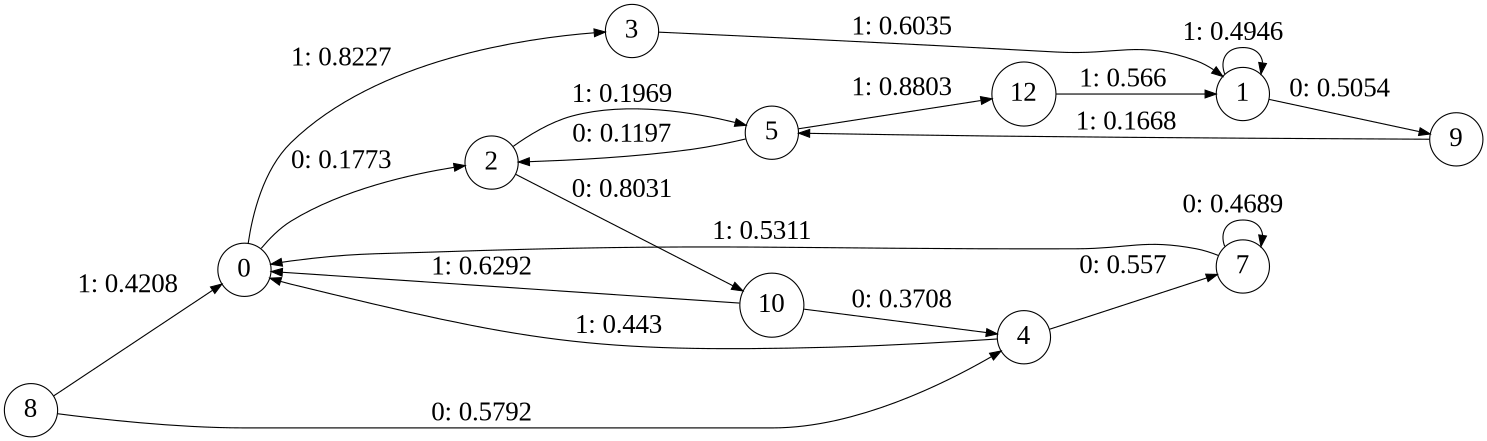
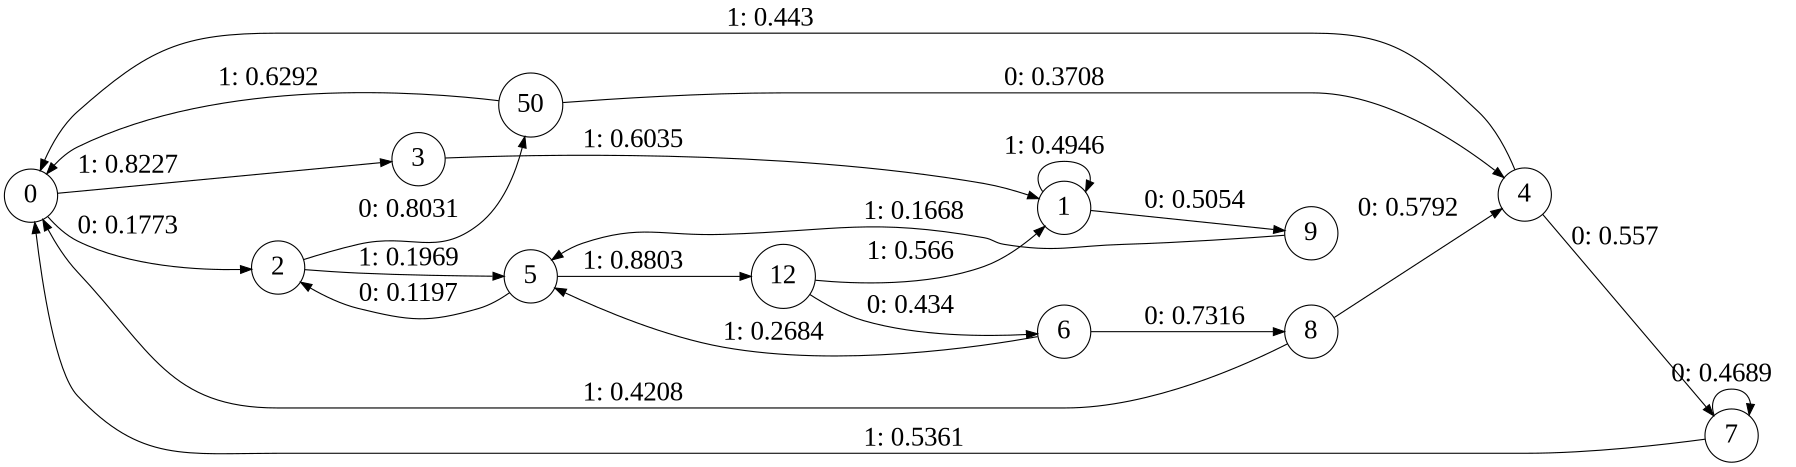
(772, 232) -> (924, 439)
(772, 305) -> (531, 105)
none -> (1064, 332)
